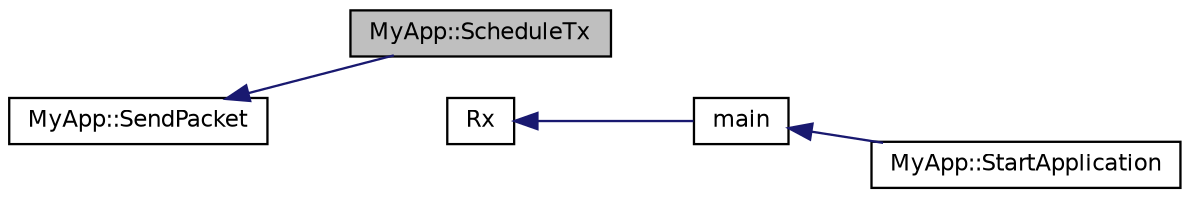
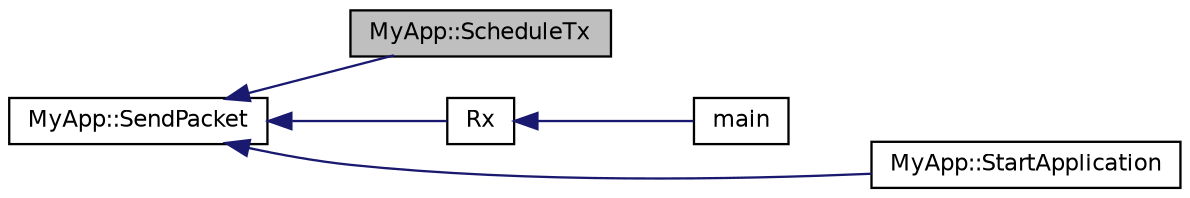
none -> (369, 121)
(847, 137) -> (559, 177)
